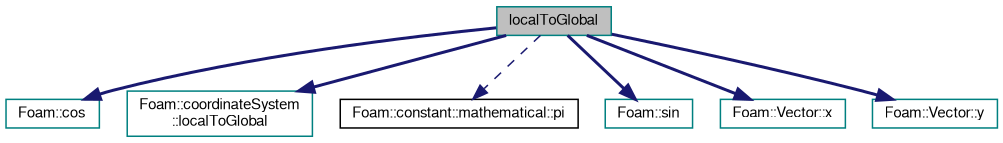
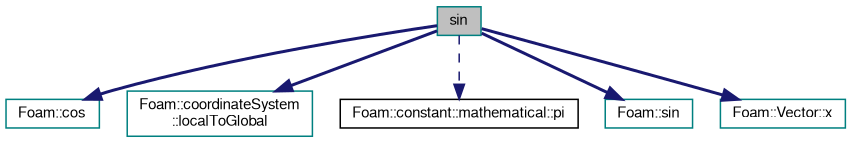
(554, 21) -> (459, 21)
(935, 114) -> none
